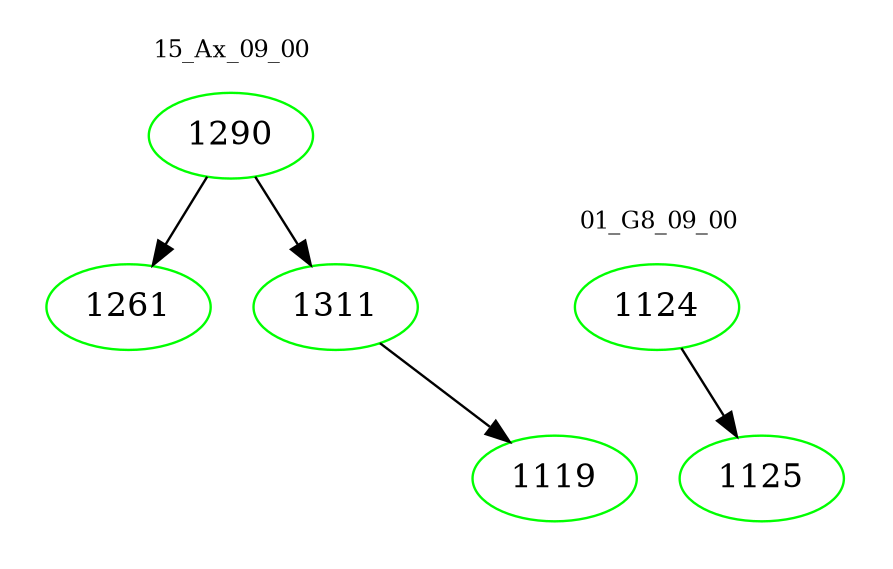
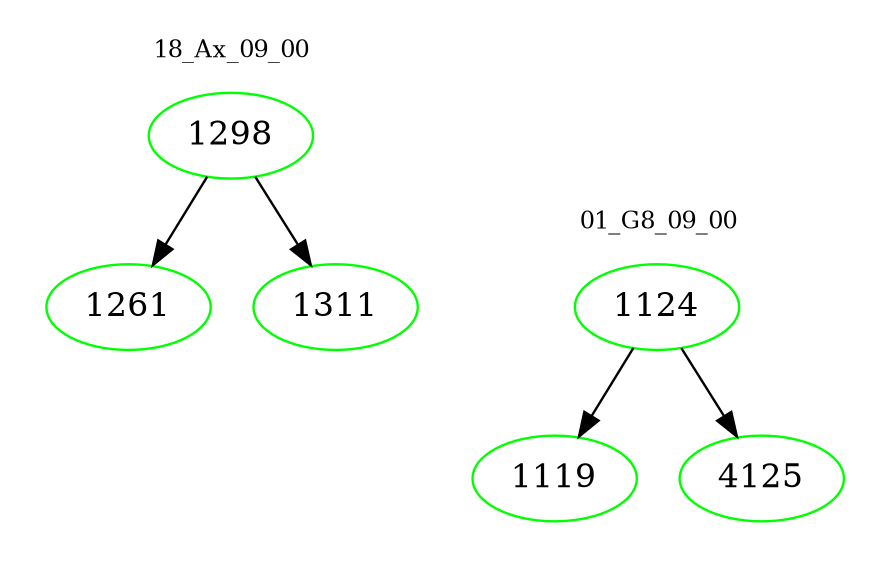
(232, 51) -> (232, 51)
(231, 136) -> (231, 136)
(435, 385) -> (612, 382)
(762, 478) -> (762, 478)
